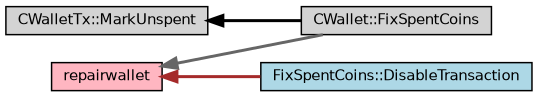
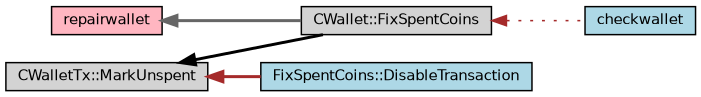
none -> (640, 21)
(219, 77) -> (242, 77)
